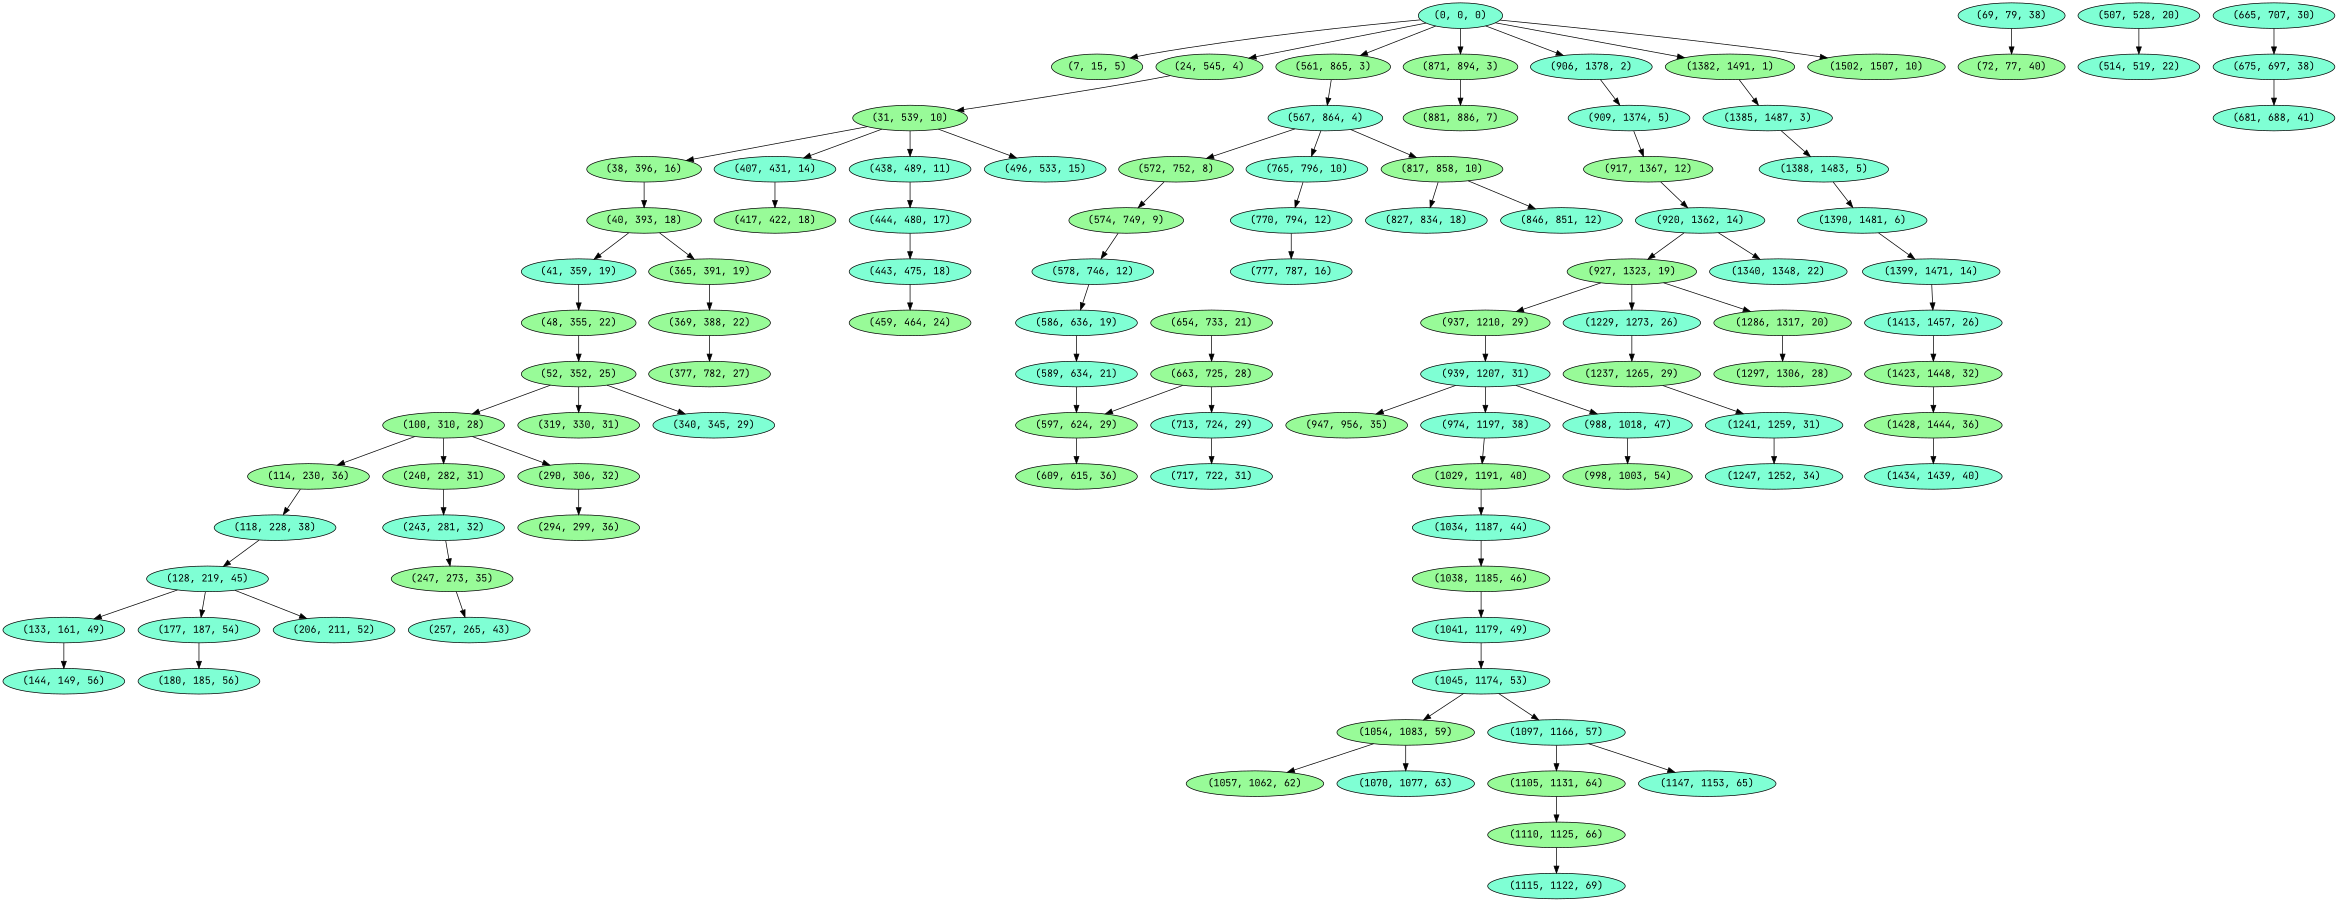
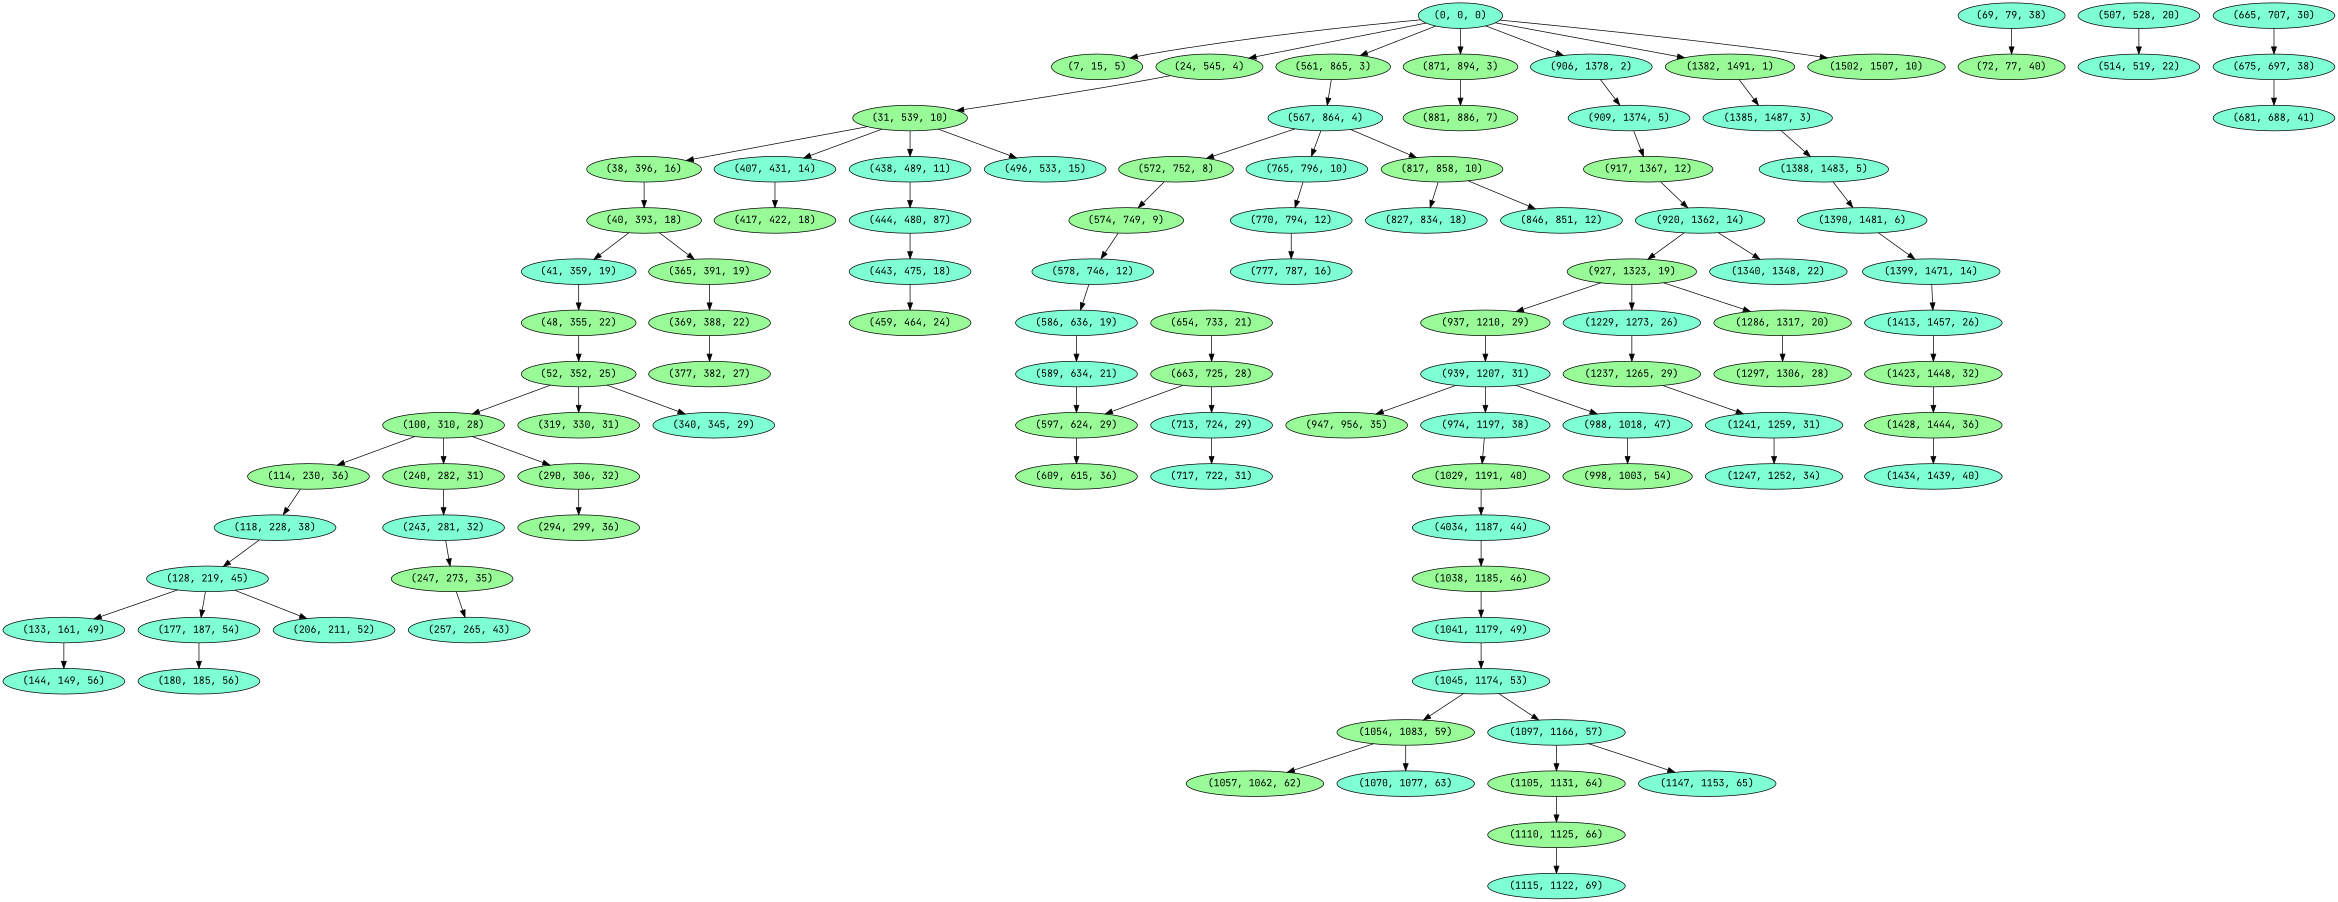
(910, 220) -> (910, 220)
(710, 374) -> (710, 374)
(1481, 528) -> (1481, 528)
